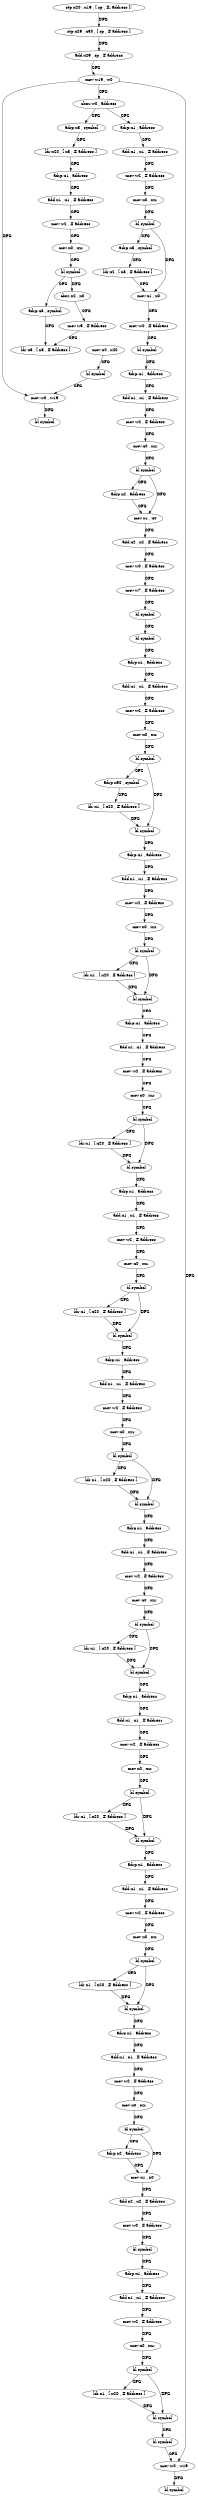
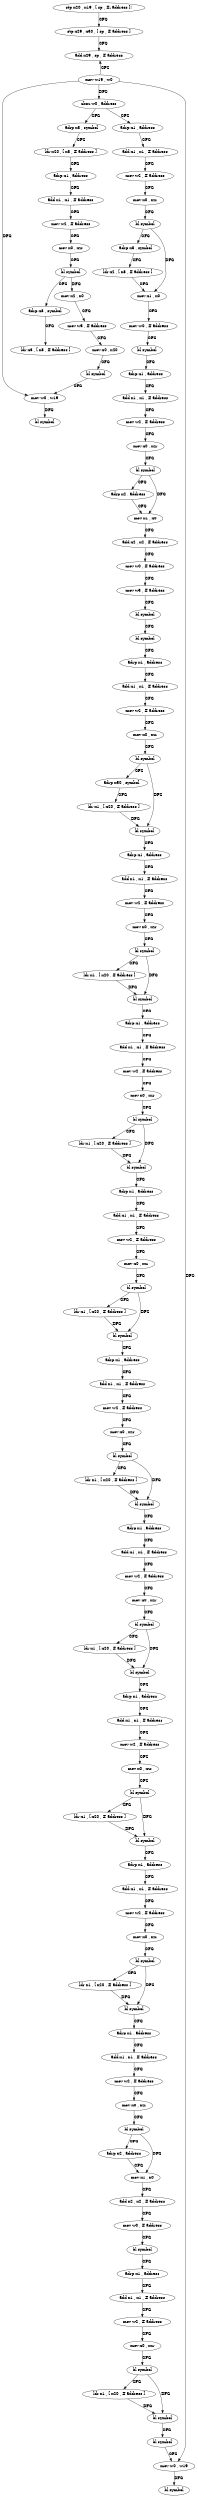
(103, 20) -> (103, 20)
(103, 44) -> (103, 44)
(92, 67) -> (101, 69)
(103, 92) -> (103, 92)
(72, 296) -> (72, 296)
(68, 337) -> (95, 337)
(145, 591) -> (145, 591)
